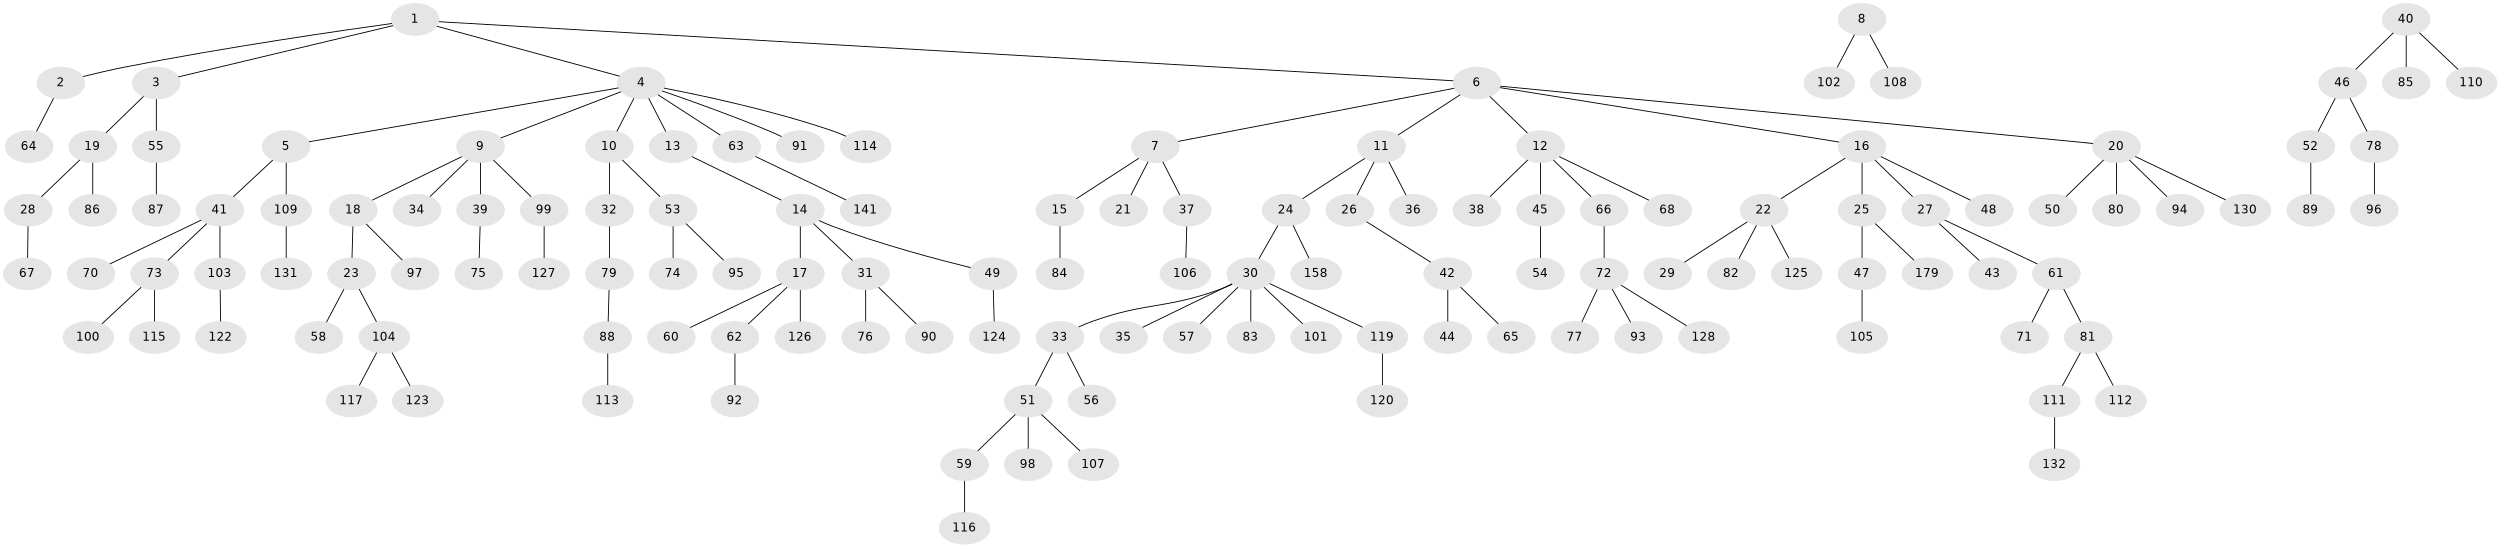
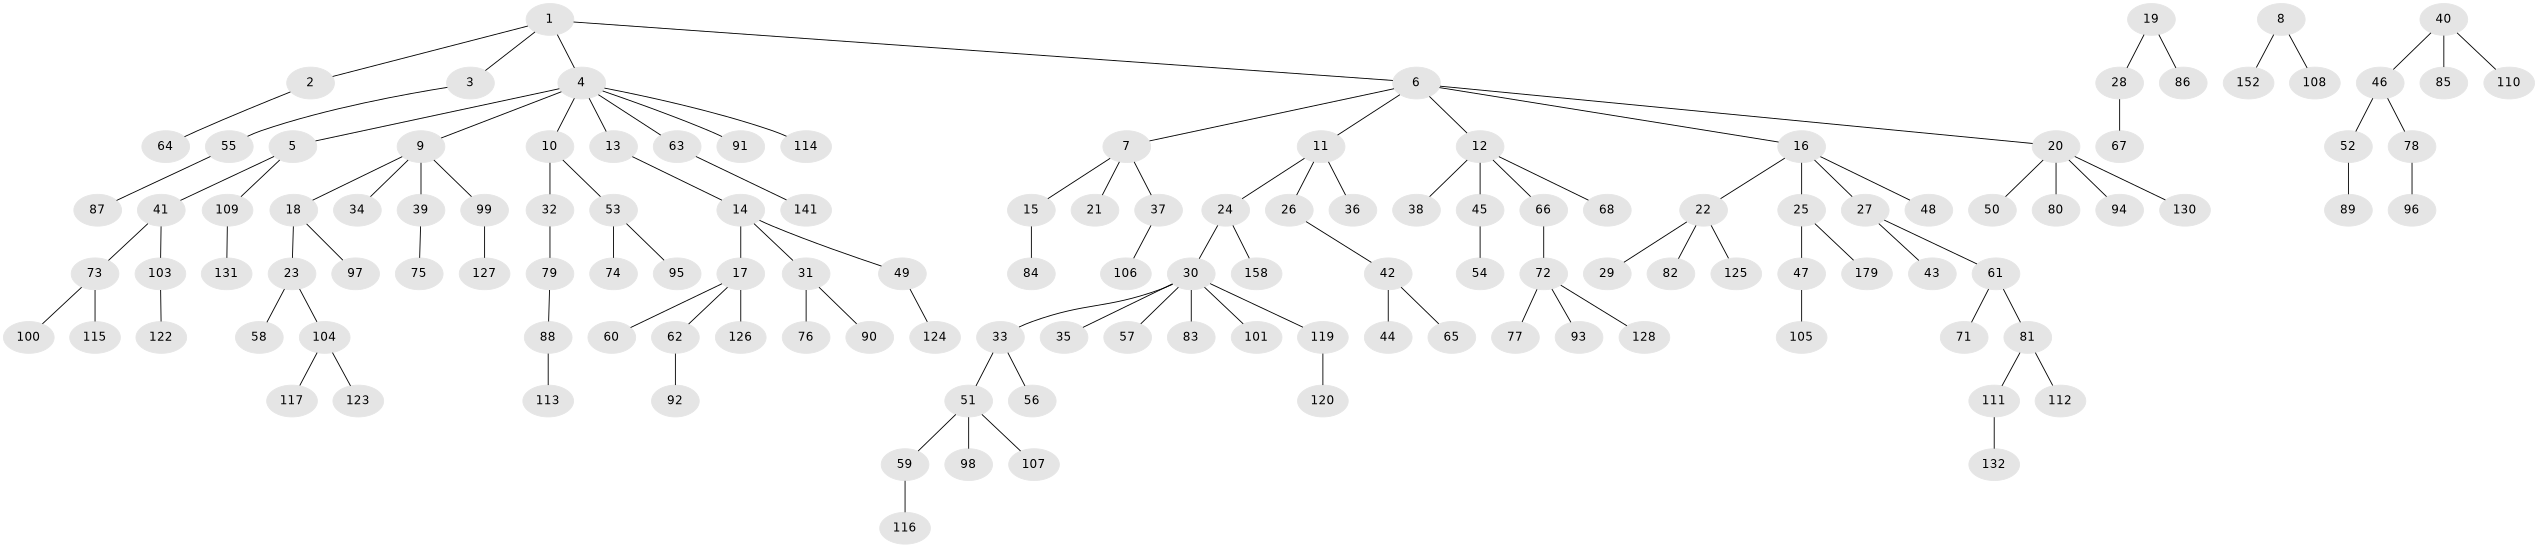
(1829, 83) -> (2249, 83)
(125, 115) -> none
(91, 274) -> none
